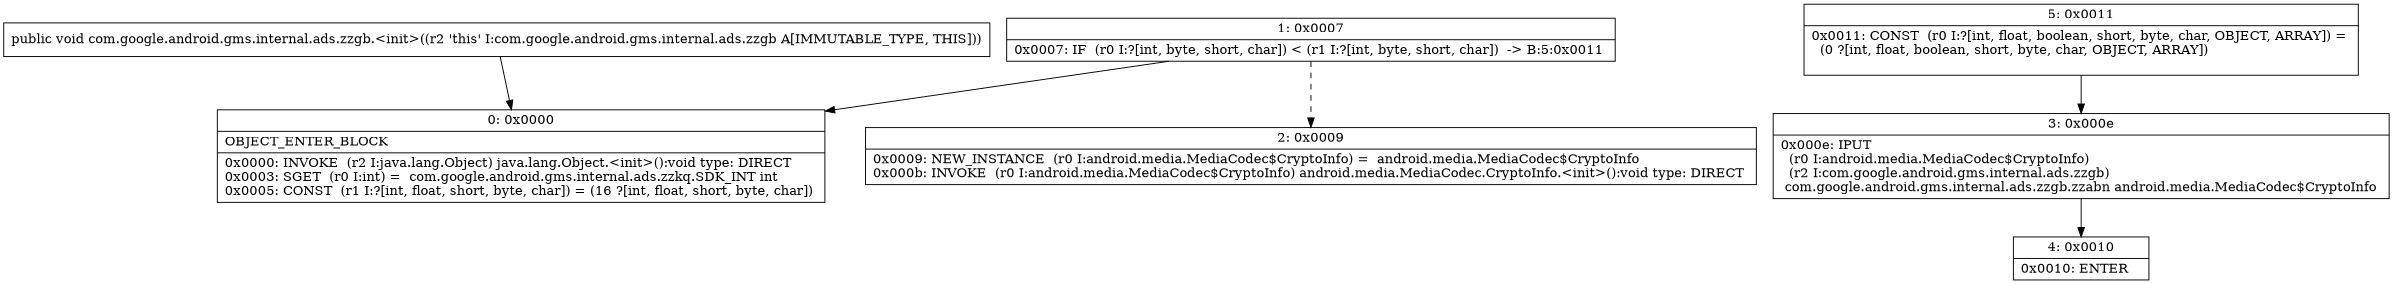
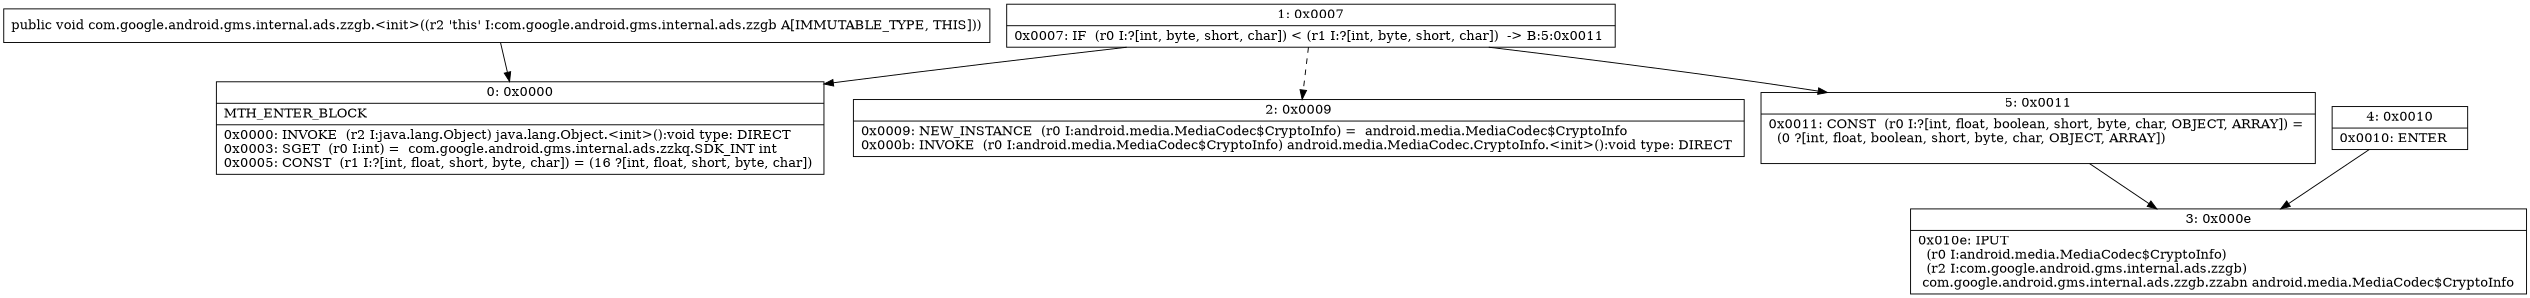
none -> (1654, 68)
(307, 142) -> (296, 114)
(1830, 145) -> (1968, 241)
(2081, 213) -> (2329, 177)
